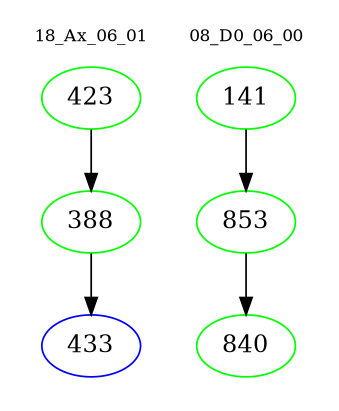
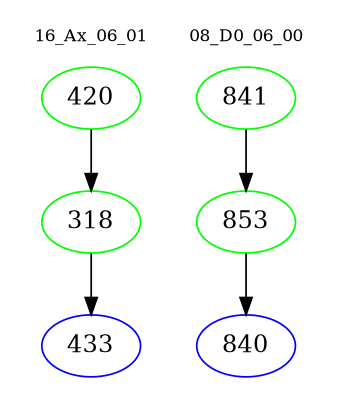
(91, 37) -> (91, 37)
(91, 98) -> (91, 98)
(246, 98) -> (246, 98)
(91, 222) -> (91, 222)
(246, 346) -> (246, 346)
